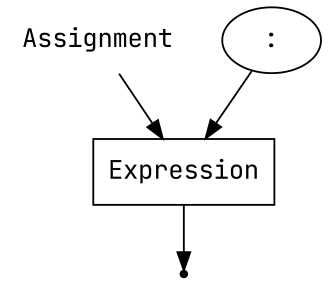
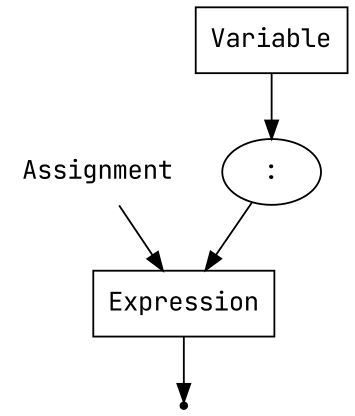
none -> (272, 40)
